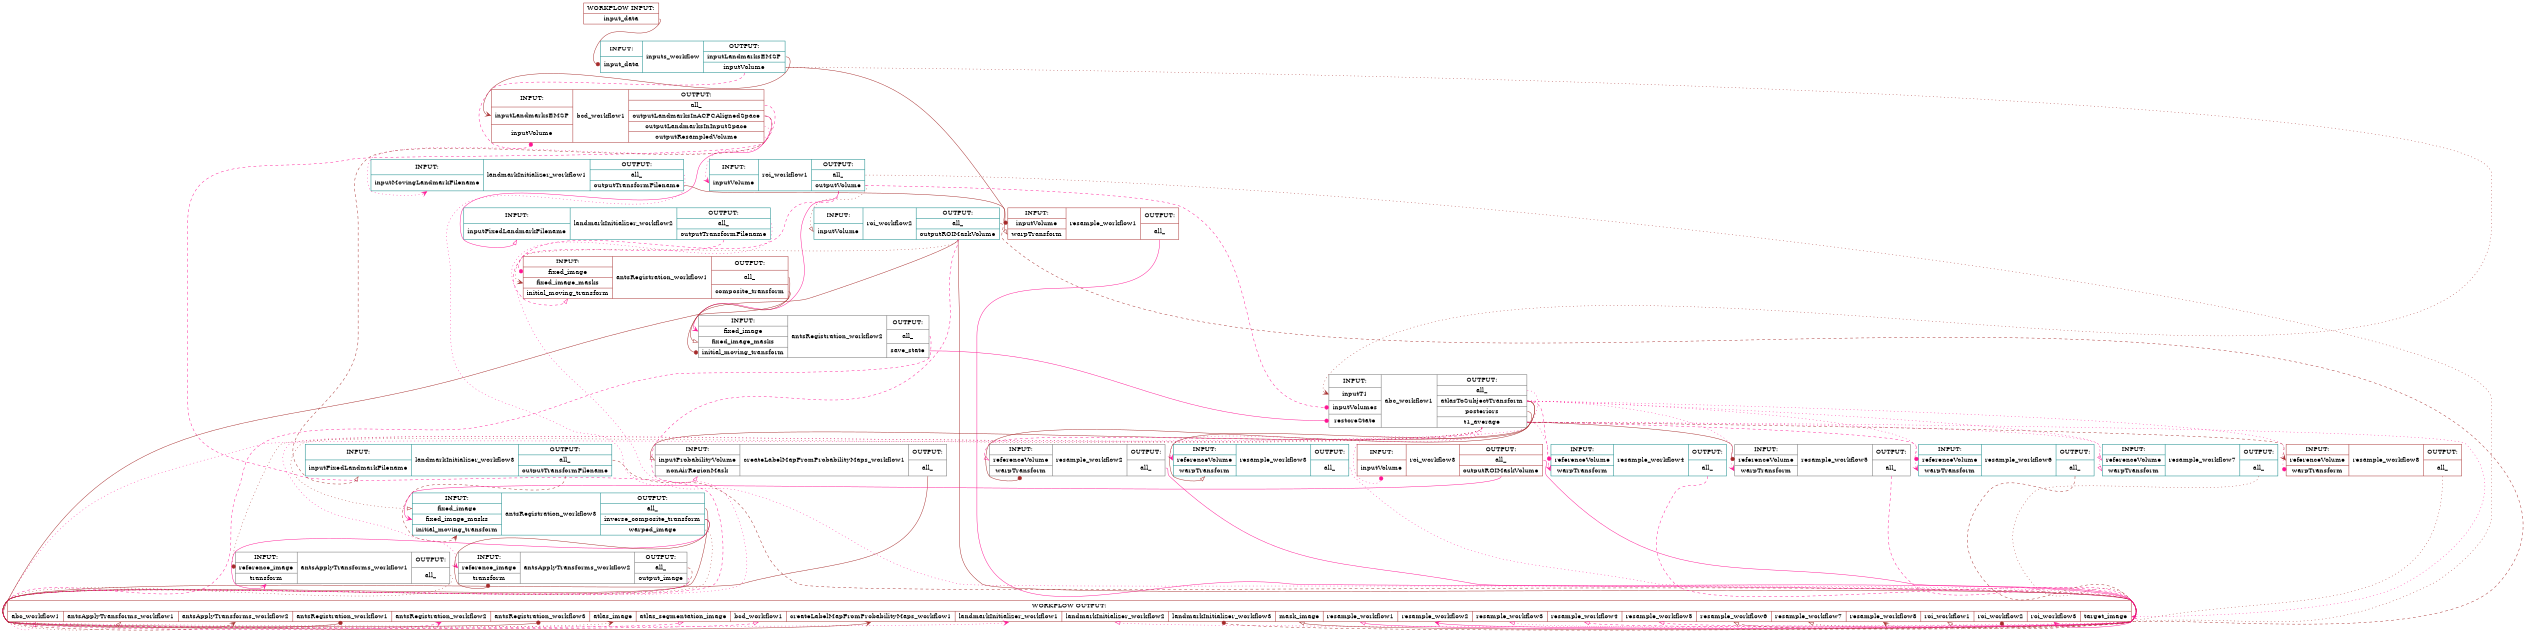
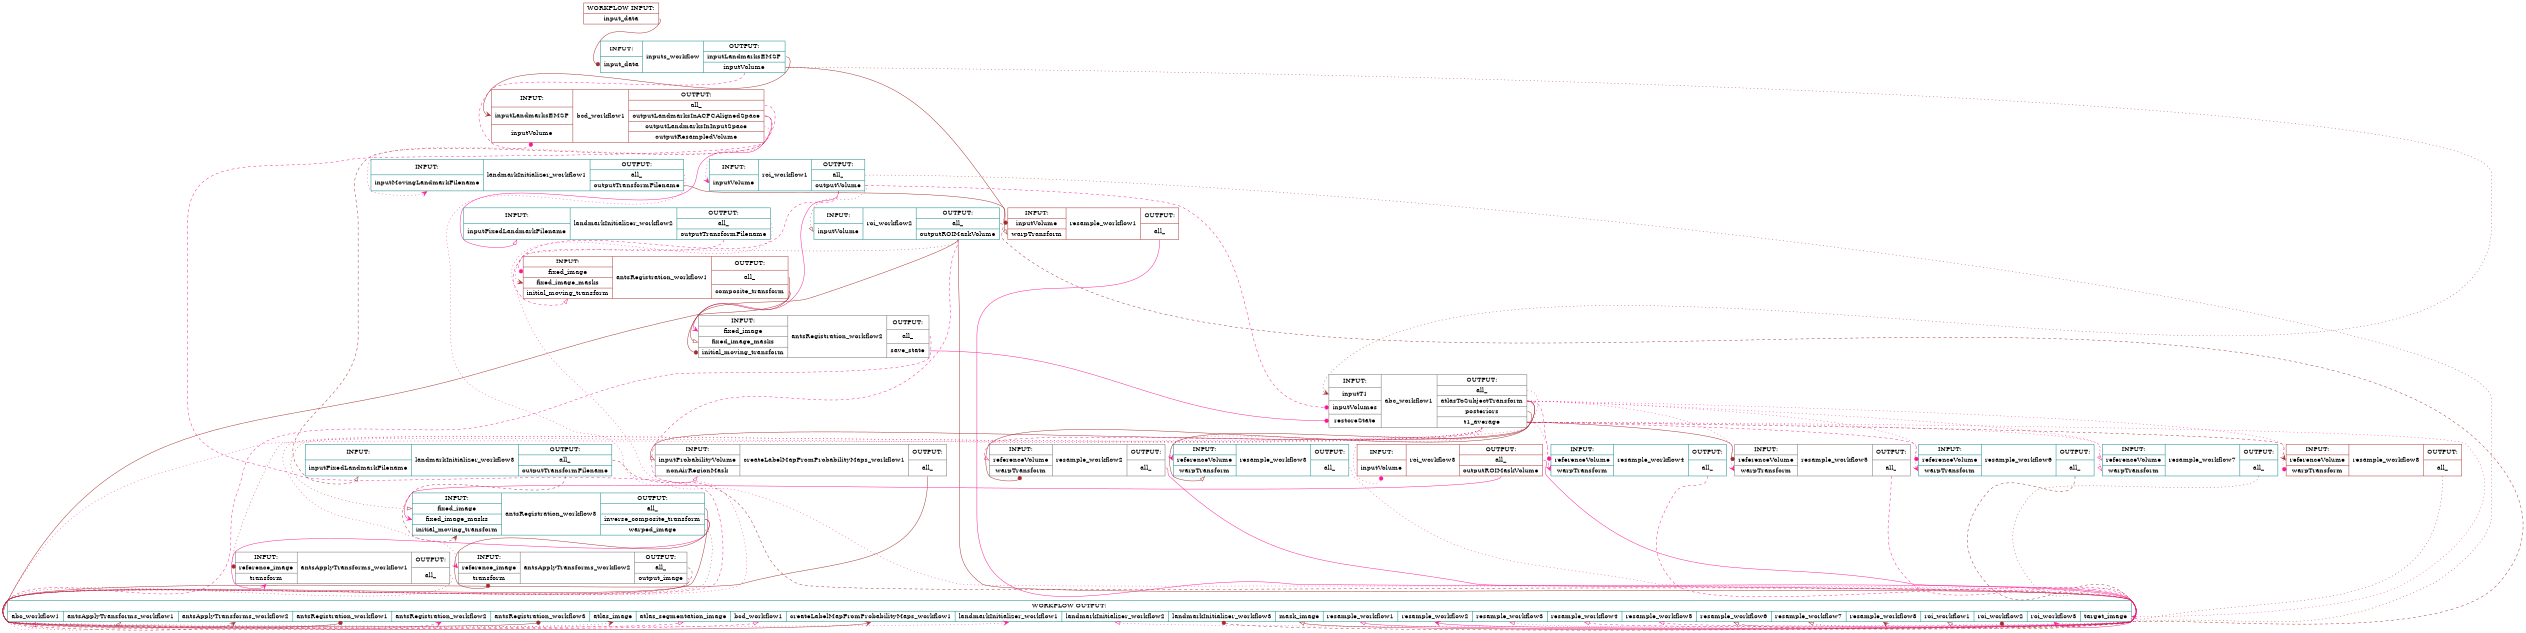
(1069, 611) -> (1069, 611)
